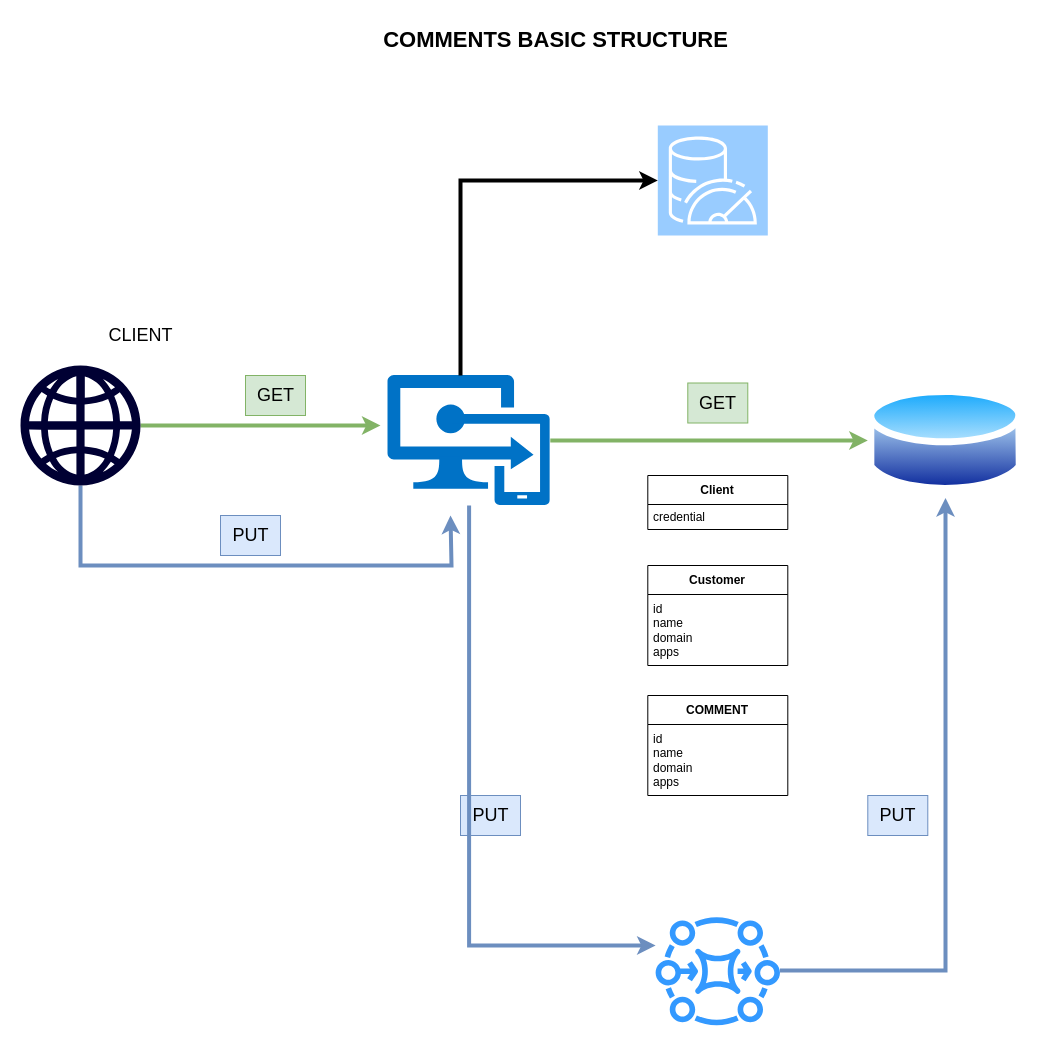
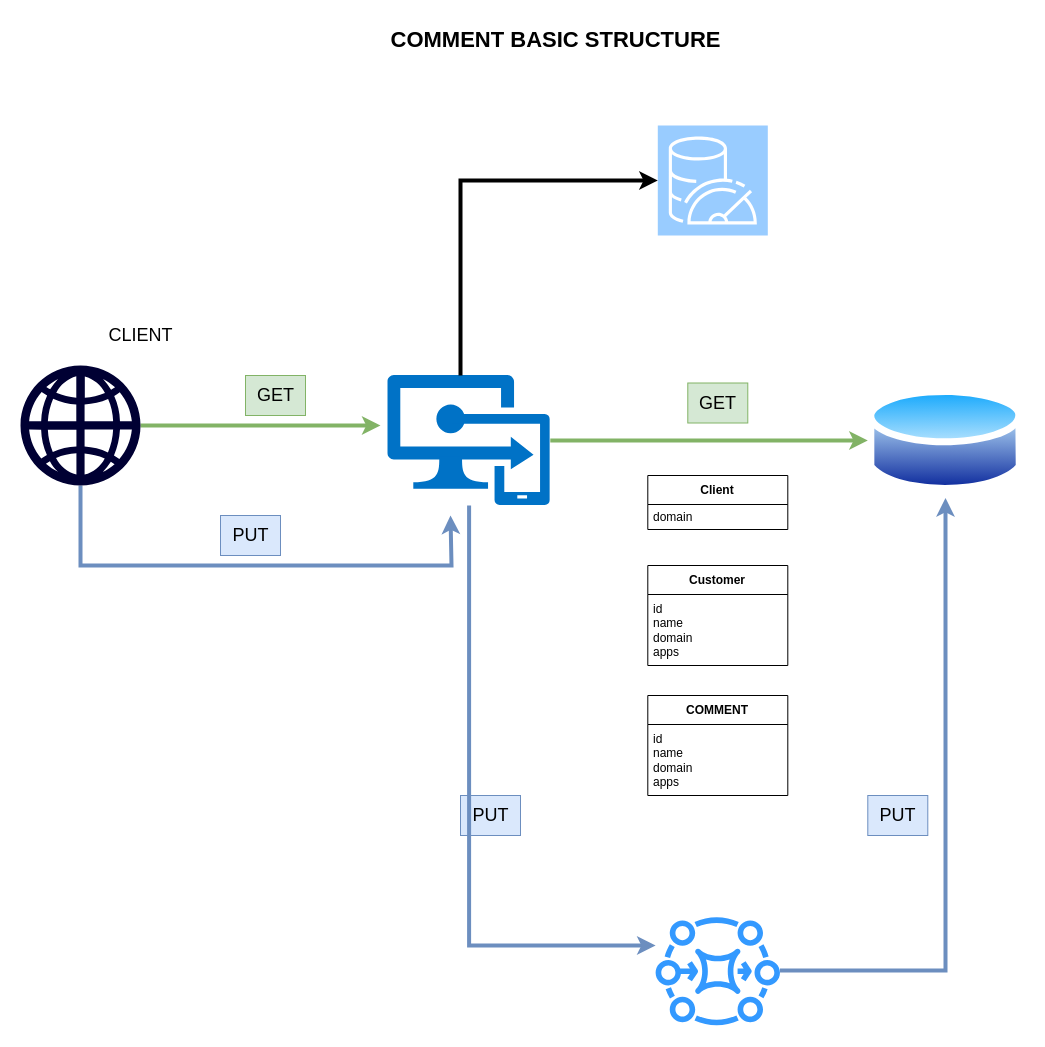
(556, 41) -> (556, 41)
(684, 518) -> (672, 518)
